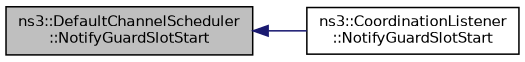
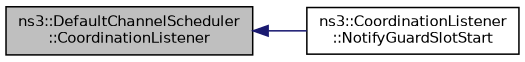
(129, 31) -> (129, 31)
